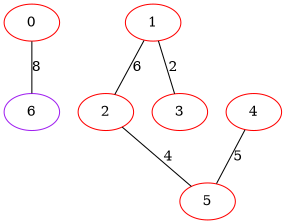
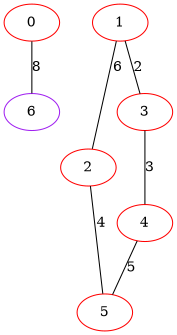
none -> (145, 167)
